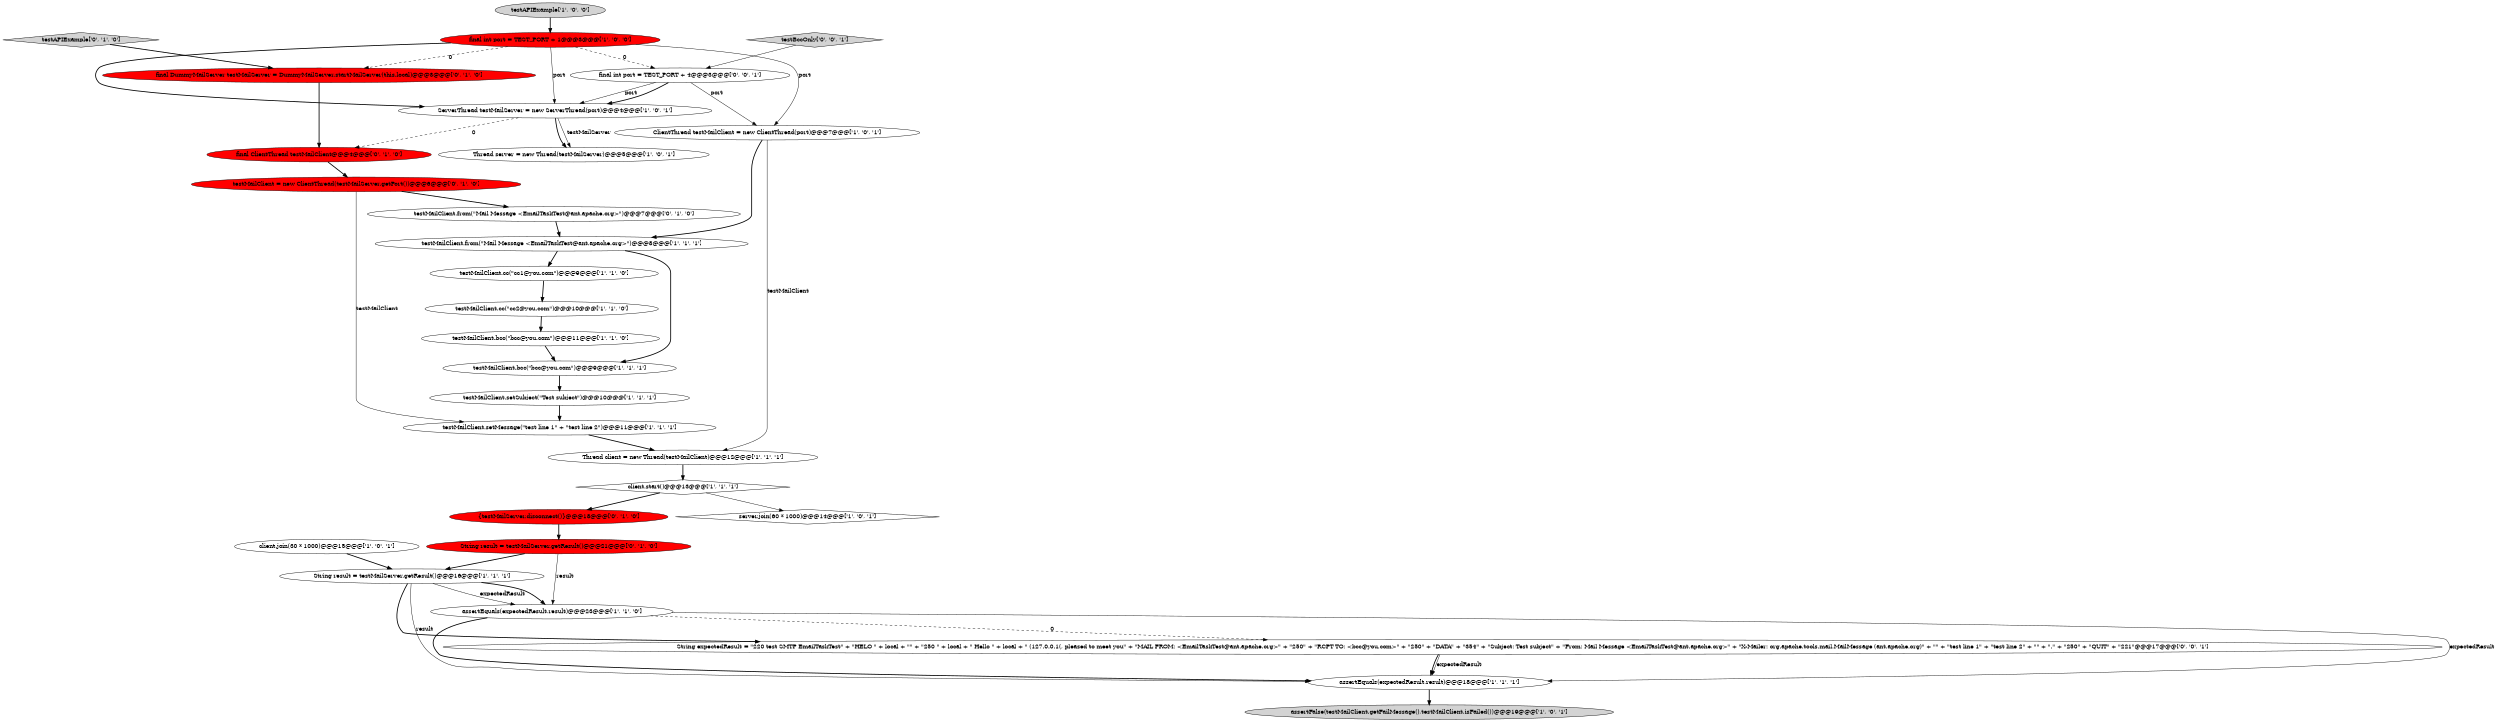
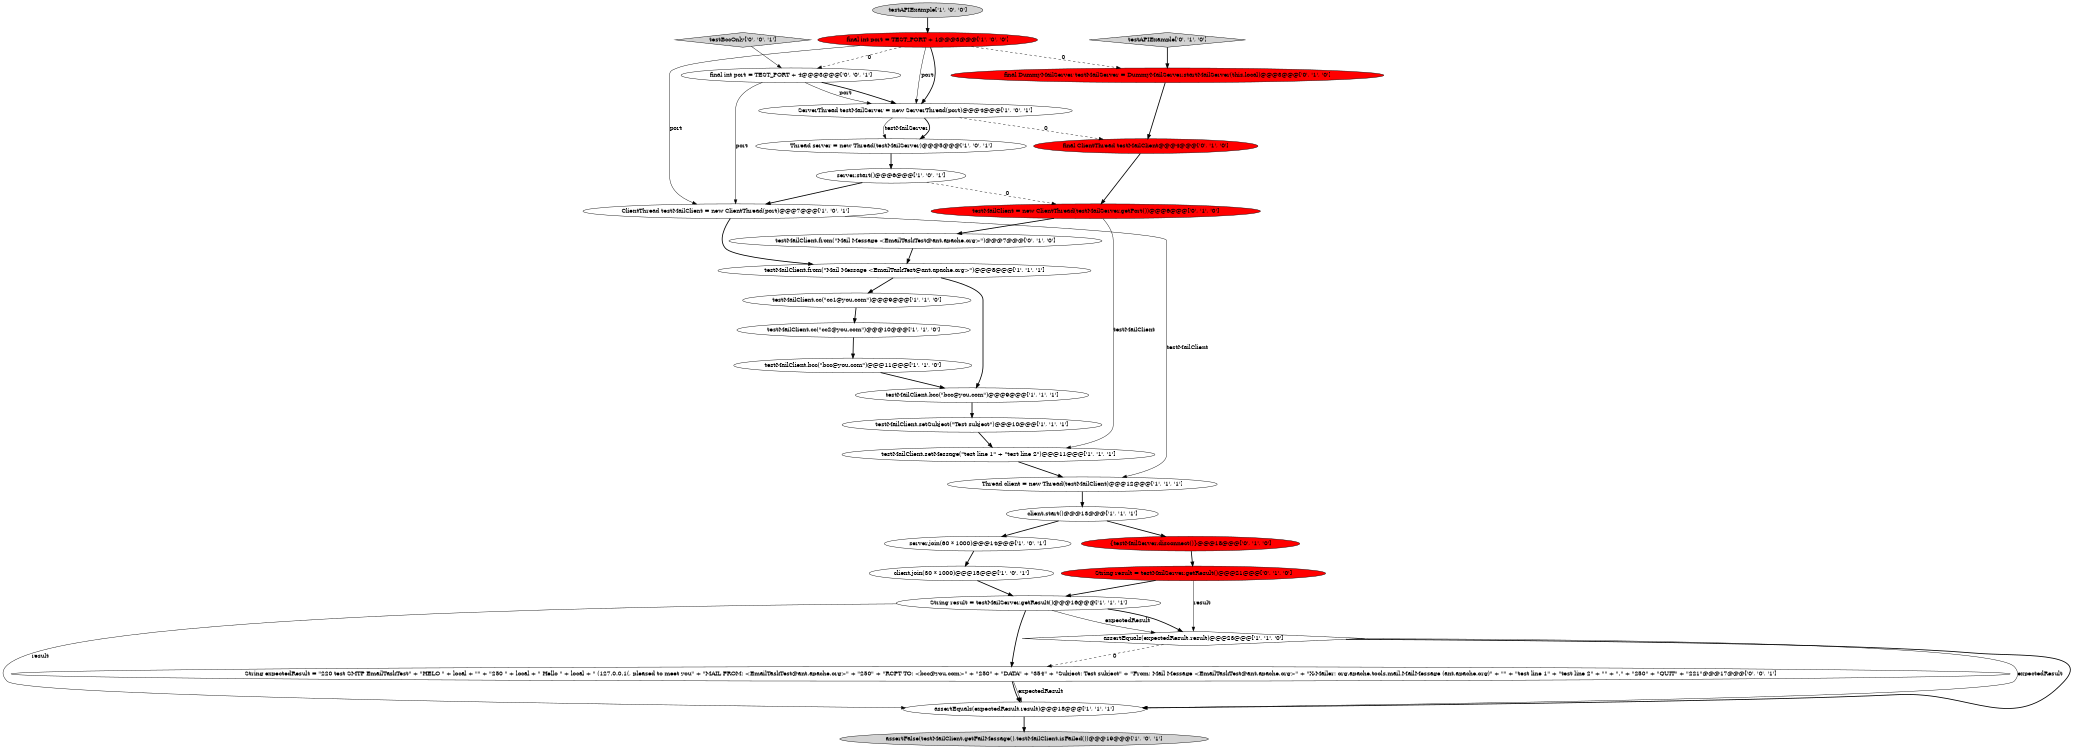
none -> (891, 176)
(683, 487) -> (1082, 514)
(743, 501) -> (1032, 528)
(807, 517) -> (978, 544)
none -> (971, 557)
(552, 612) -> (1193, 638)
